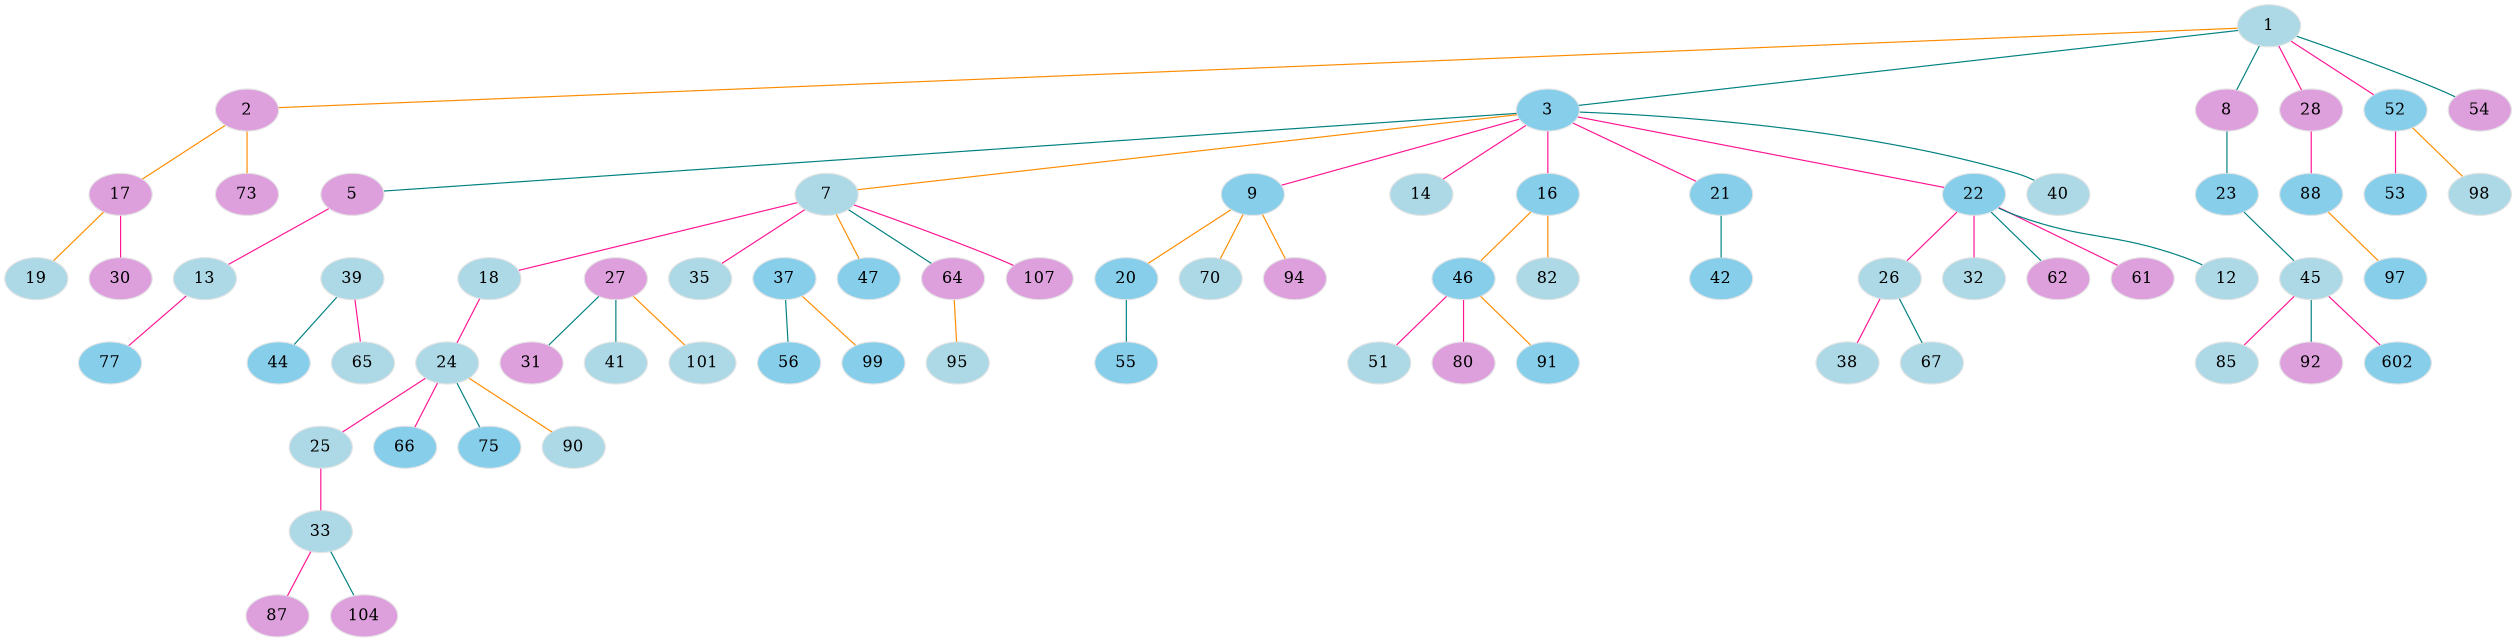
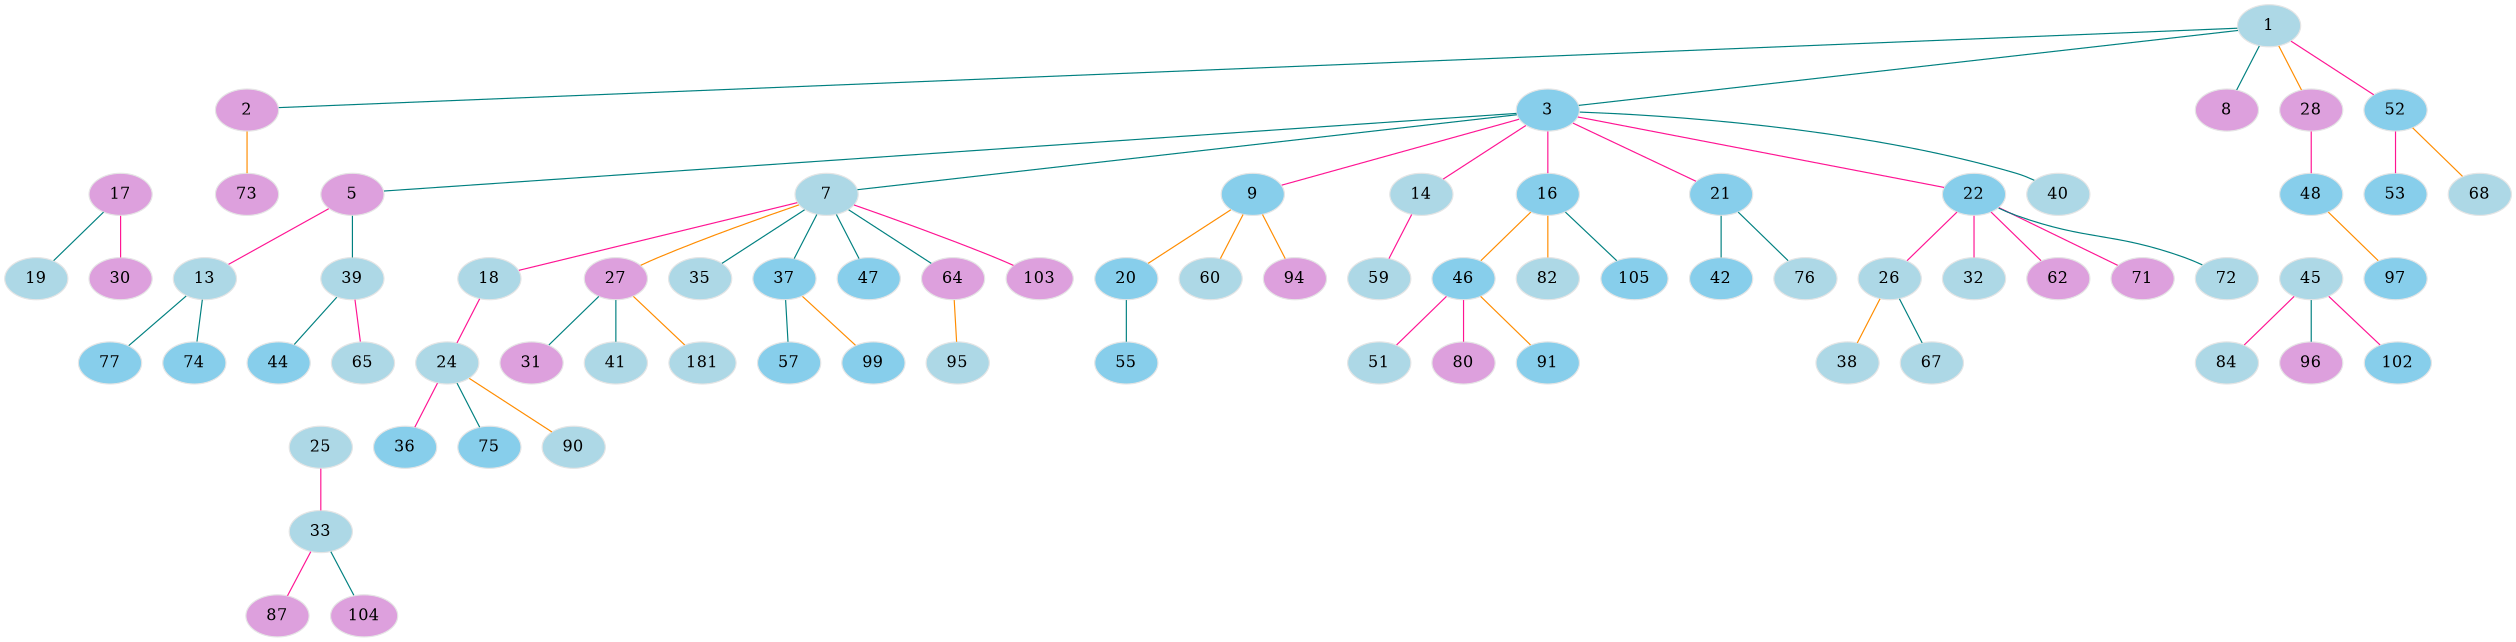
(1258, 68) -> (1258, 68)
(2290, 68) -> (2290, 68)
(2480, 110) -> none
(184, 152) -> none
(1187, 152) -> (1187, 152)
(2227, 194) -> none
(2311, 194) -> (2311, 194)
(2480, 194) -> (2480, 194)
none -> (719, 233)
(79, 236) -> (79, 236)
(2016, 236) -> (2016, 236)
none -> (352, 237)
(763, 237) -> (763, 237)
none -> (806, 237)
(848, 237) -> (848, 237)
(1040, 279) -> (1040, 279)
(1211, 279) -> (1211, 279)
none -> (1379, 279)
none -> (1634, 279)
none -> (1805, 279)
(2143, 279) -> (2143, 279)
(2227, 279) -> (2227, 279)
(157, 321) -> (157, 321)
(1869, 321) -> (1869, 321)
none -> (194, 363)
(702, 363) -> (702, 363)
(789, 363) -> (789, 363)
(2227, 363) -> (2227, 363)
(2311, 363) -> (2311, 363)
(2398, 363) -> (2398, 363)
(384, 405) -> none
(405, 447) -> (405, 447)
